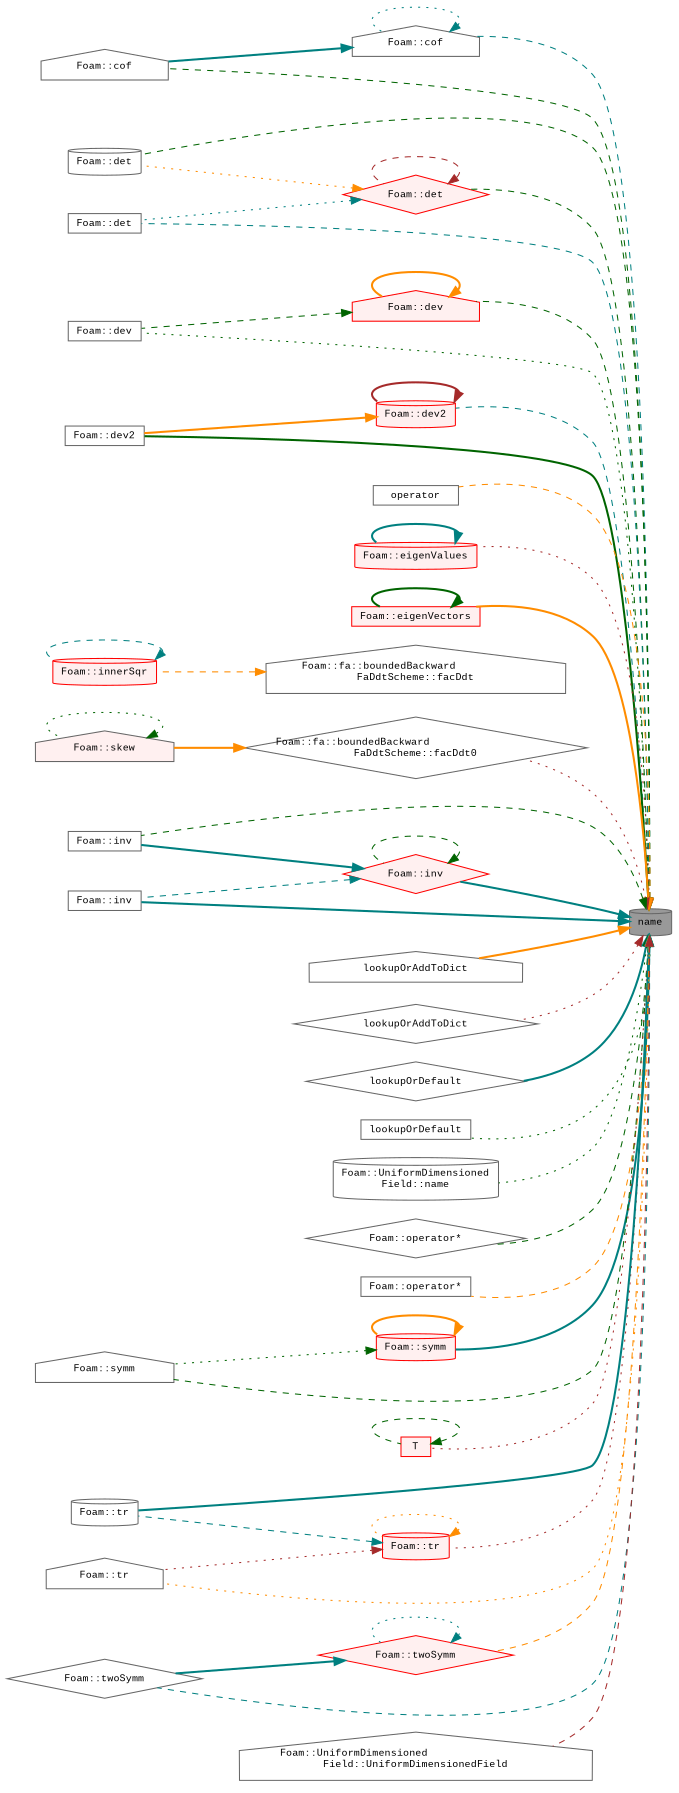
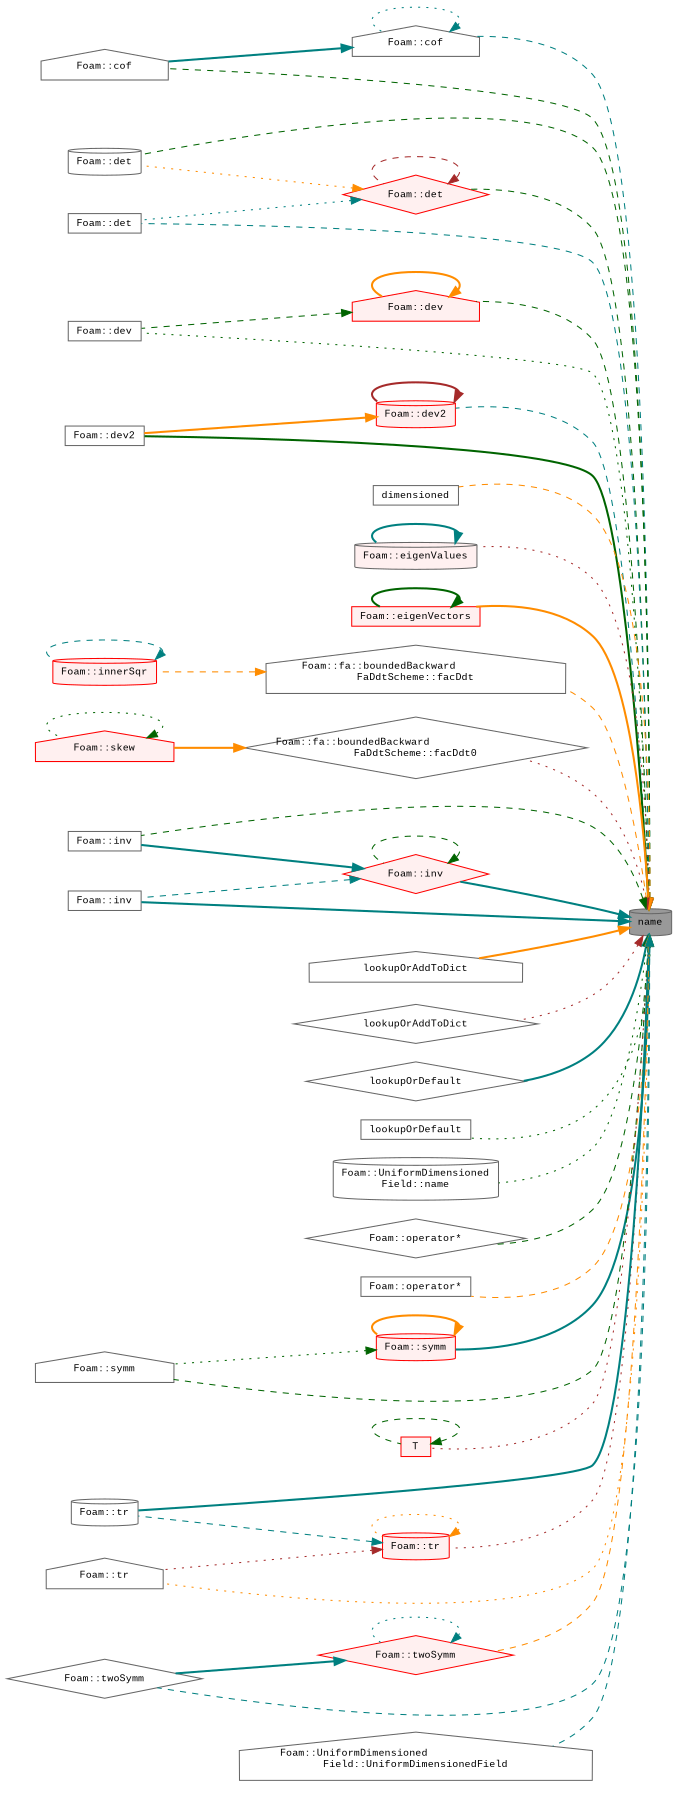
(416, 495) -> (416, 495)
(416, 556) -> (416, 556)
(105, 748) -> (105, 748)
none -> (625, 784)
(640, 1359) -> (640, 1359)
